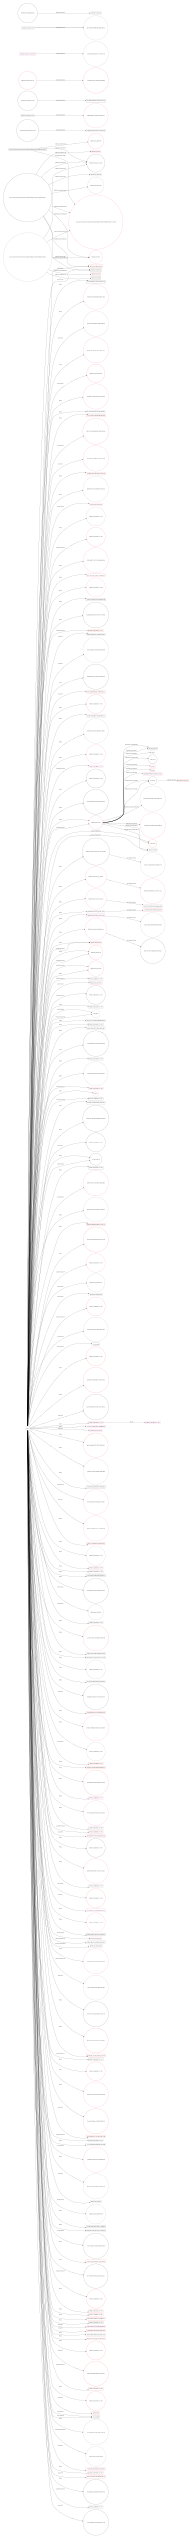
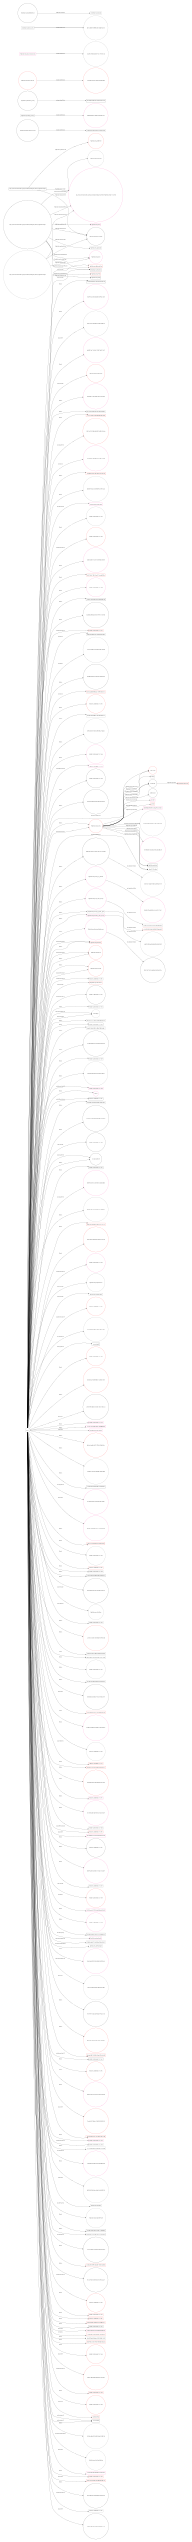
(124, 1423) -> (32, 1802)
